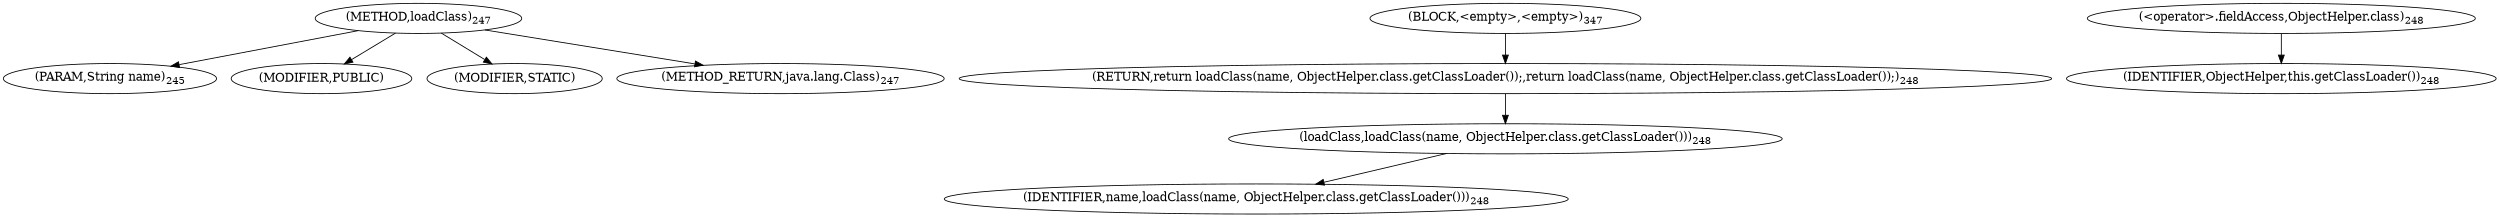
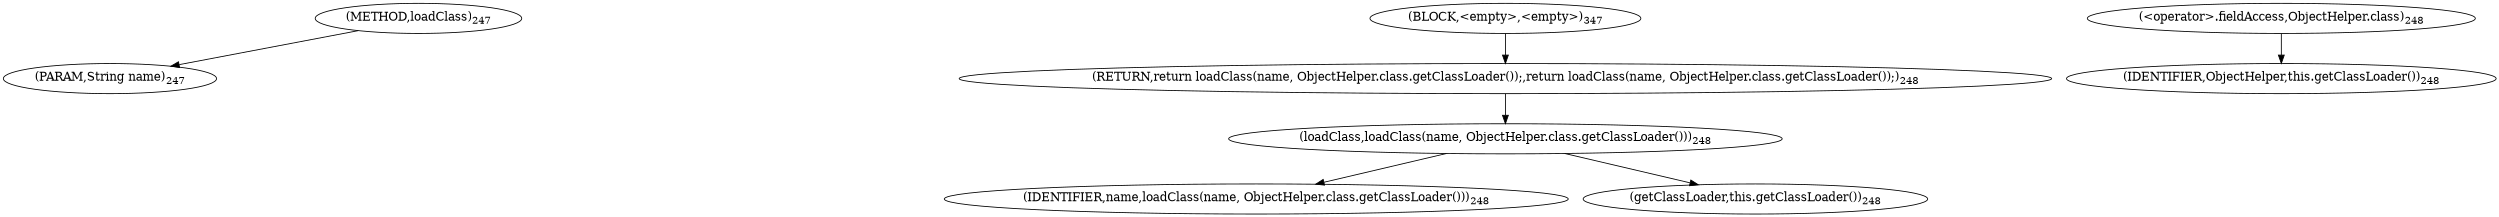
(176, 77) -> (176, 77)
(321, 79) -> none
(515, 79) -> none
(781, 79) -> none
none -> (1755, 199)
